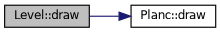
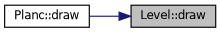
(104, 16) -> (104, 16)
